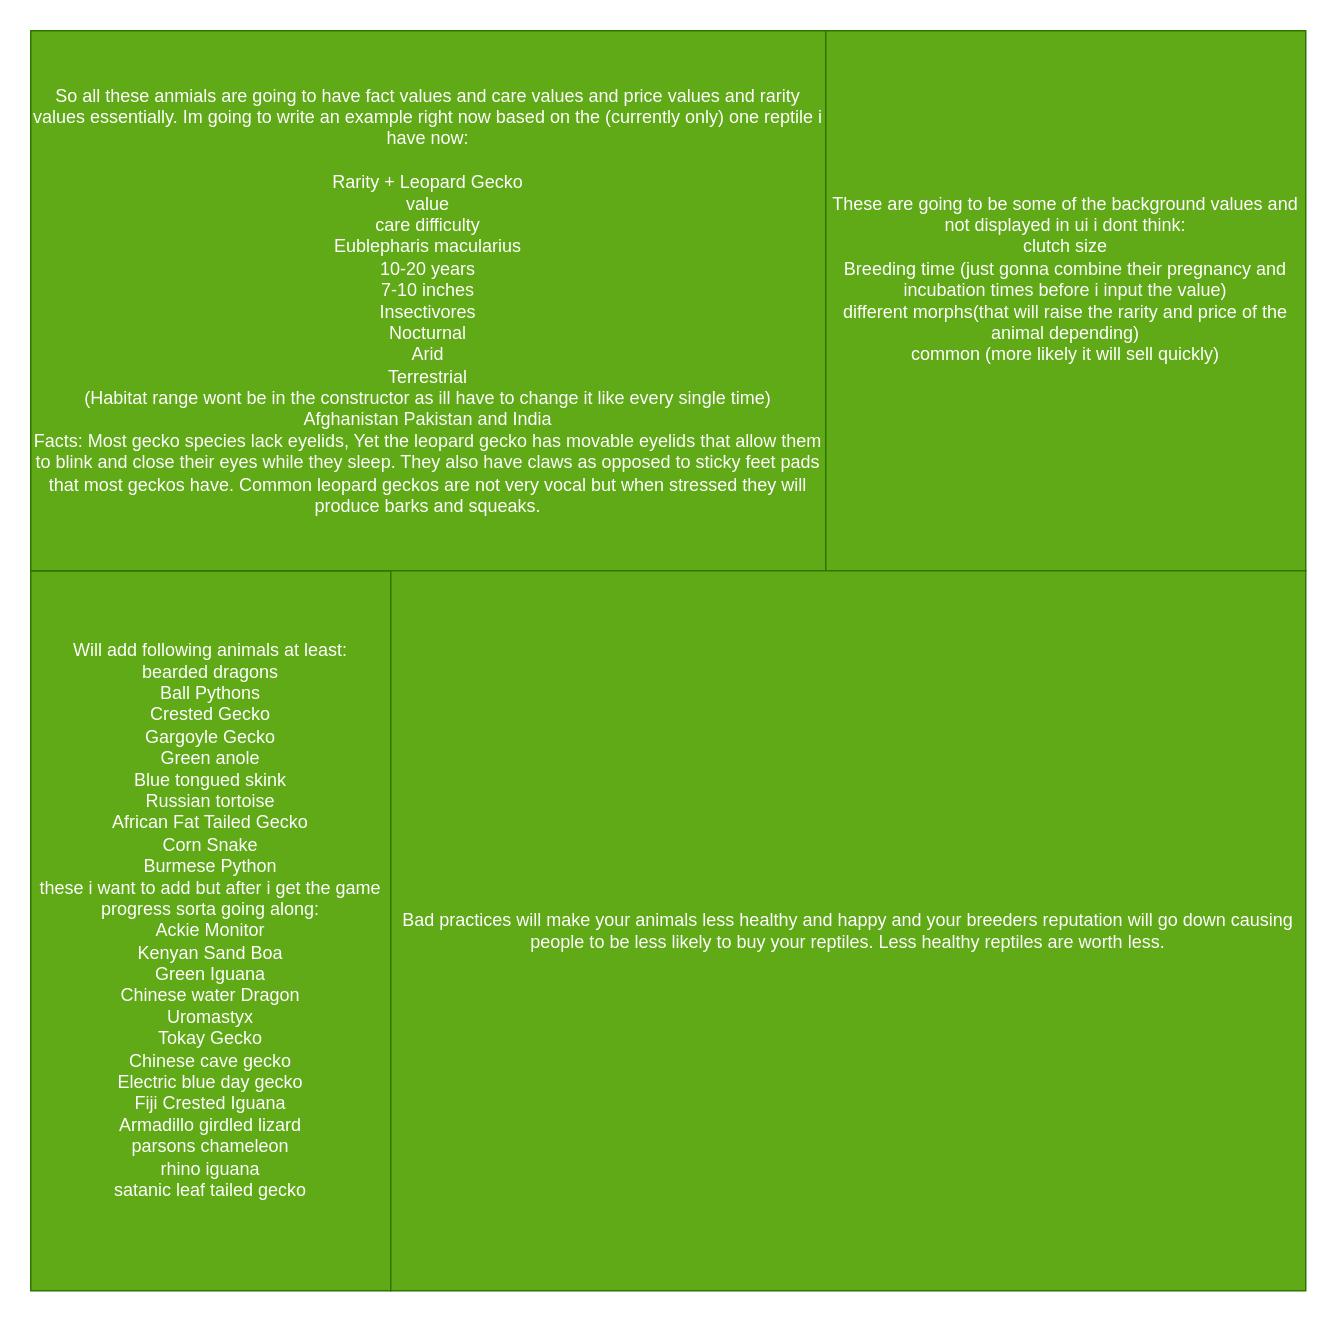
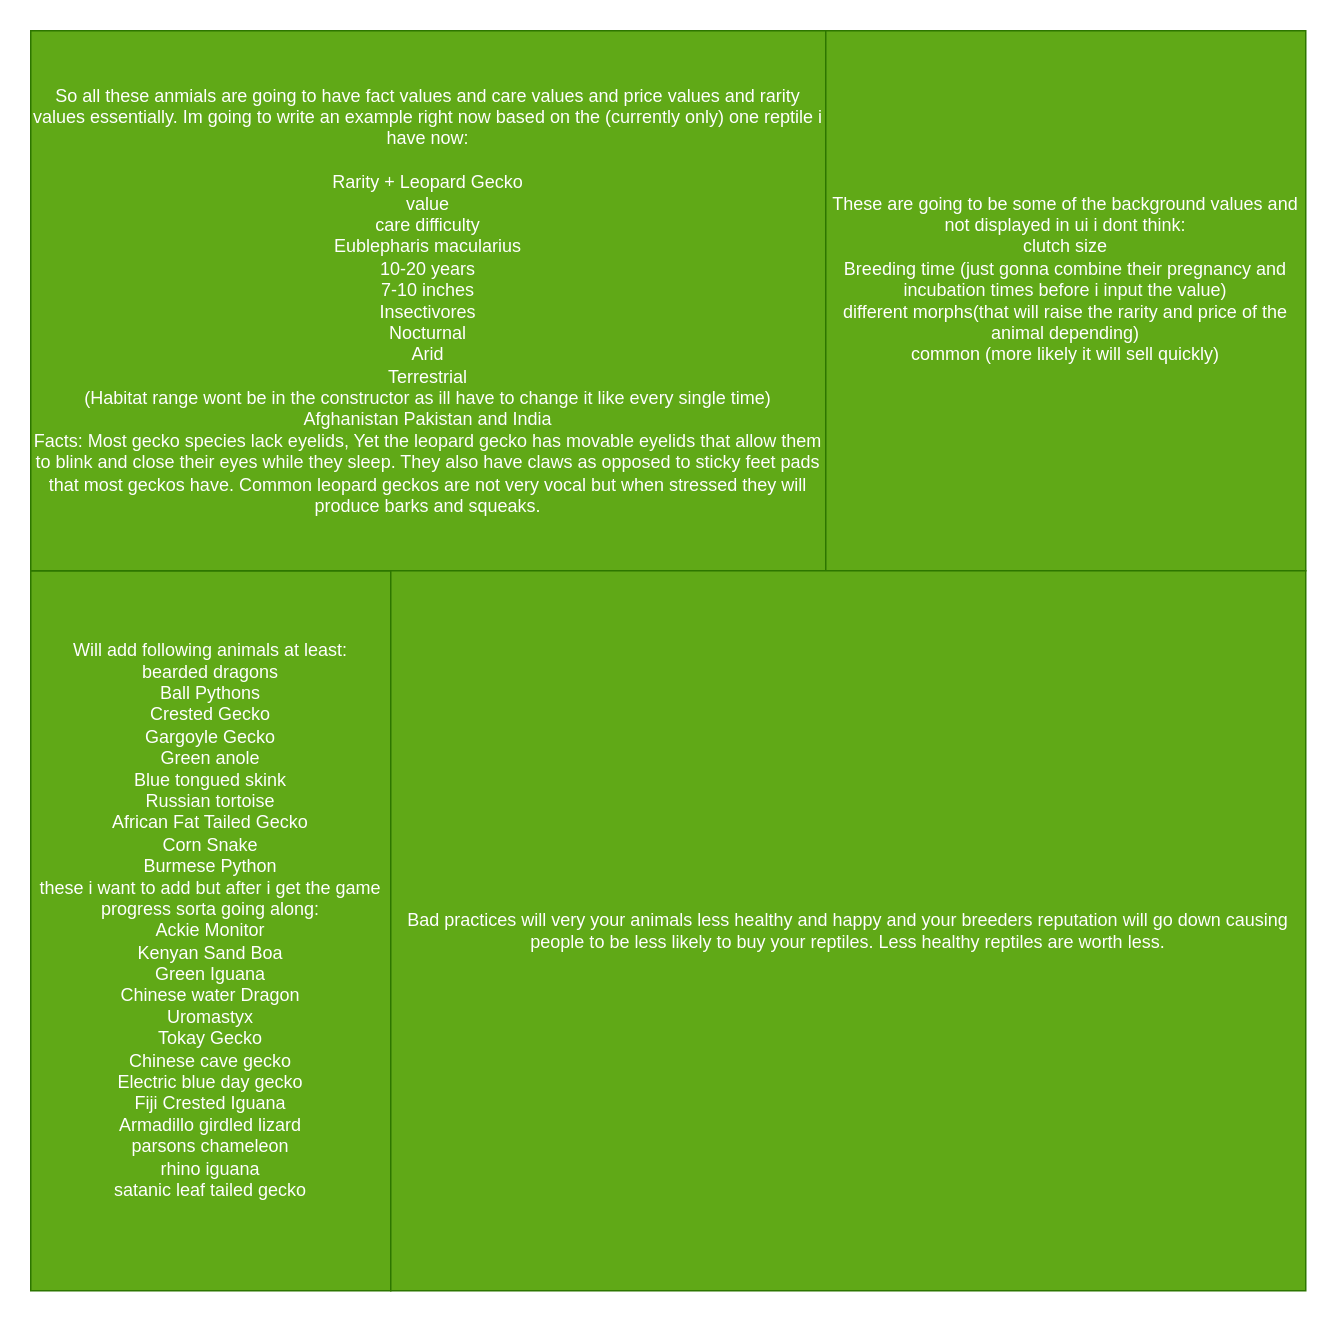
(848, 931) -> (848, 931)
